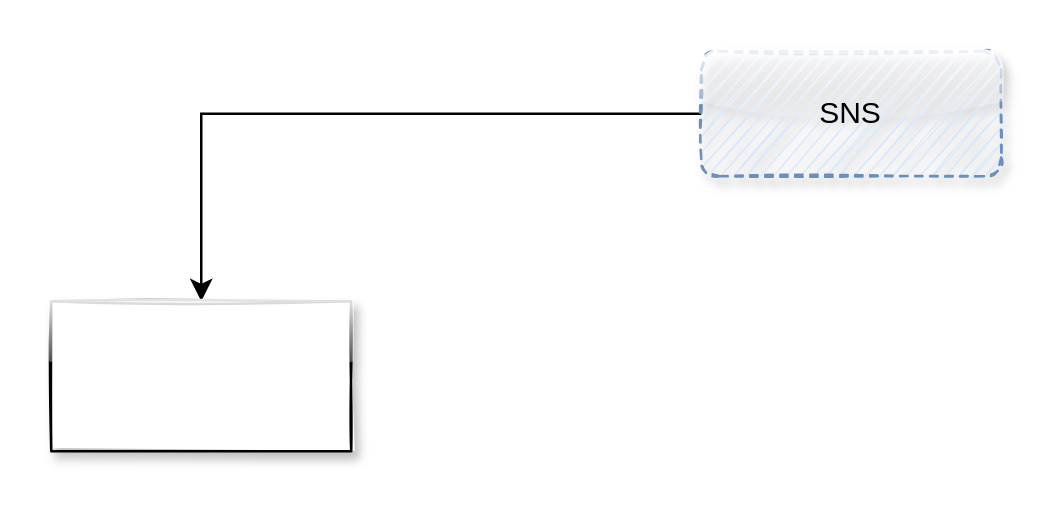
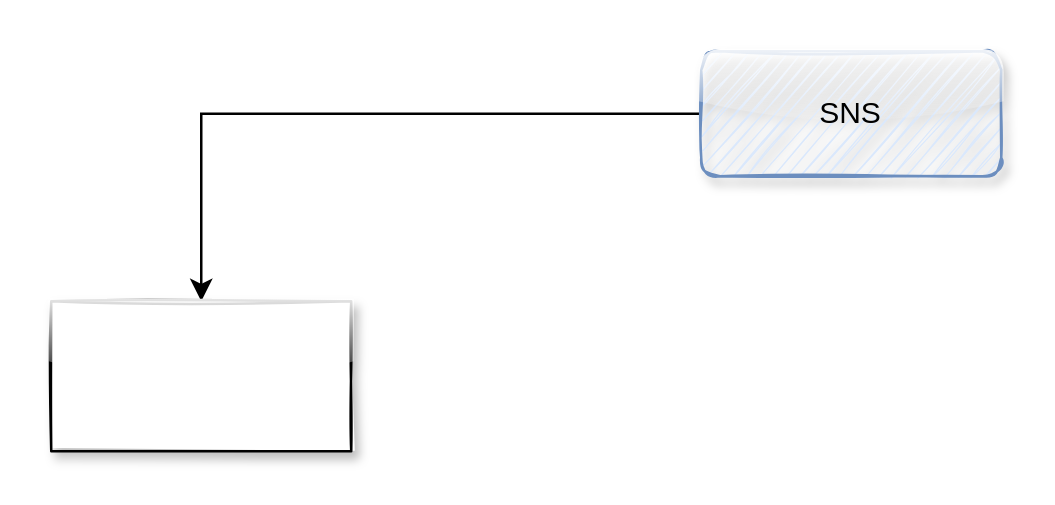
(851, 114) -> (851, 114)
